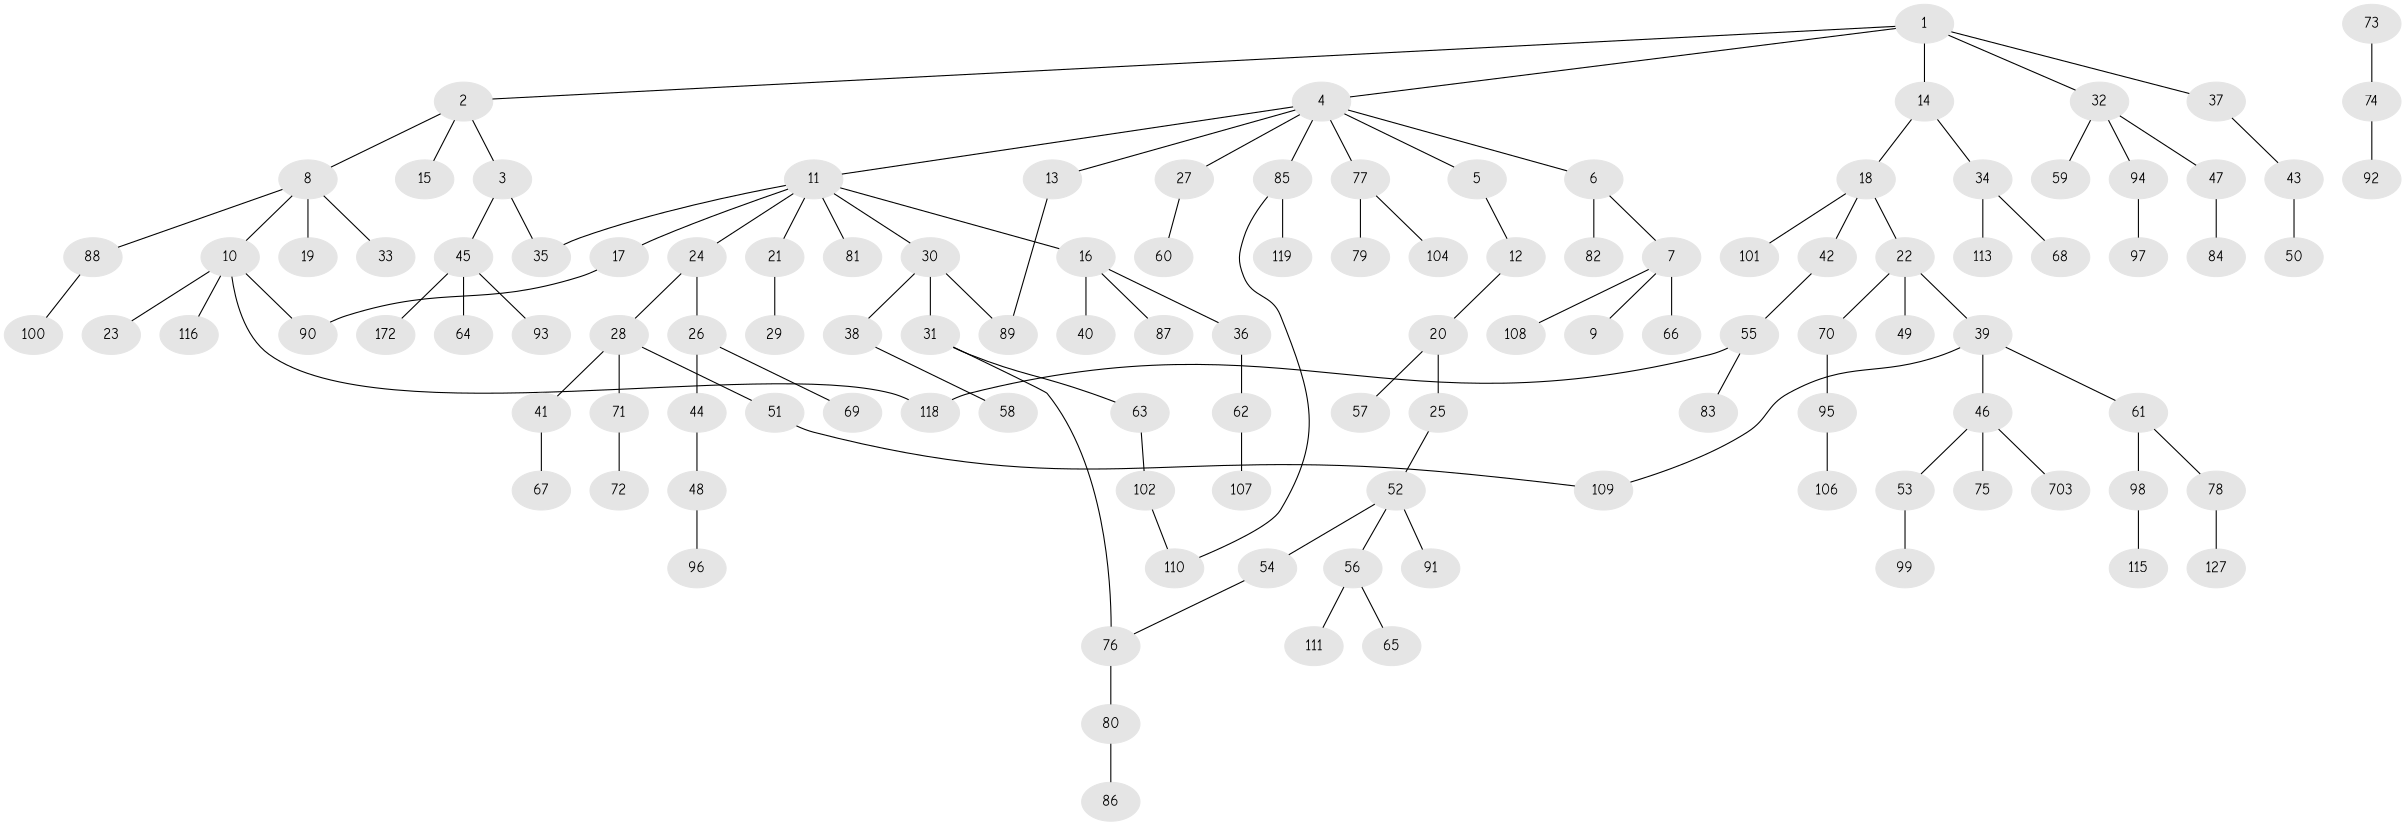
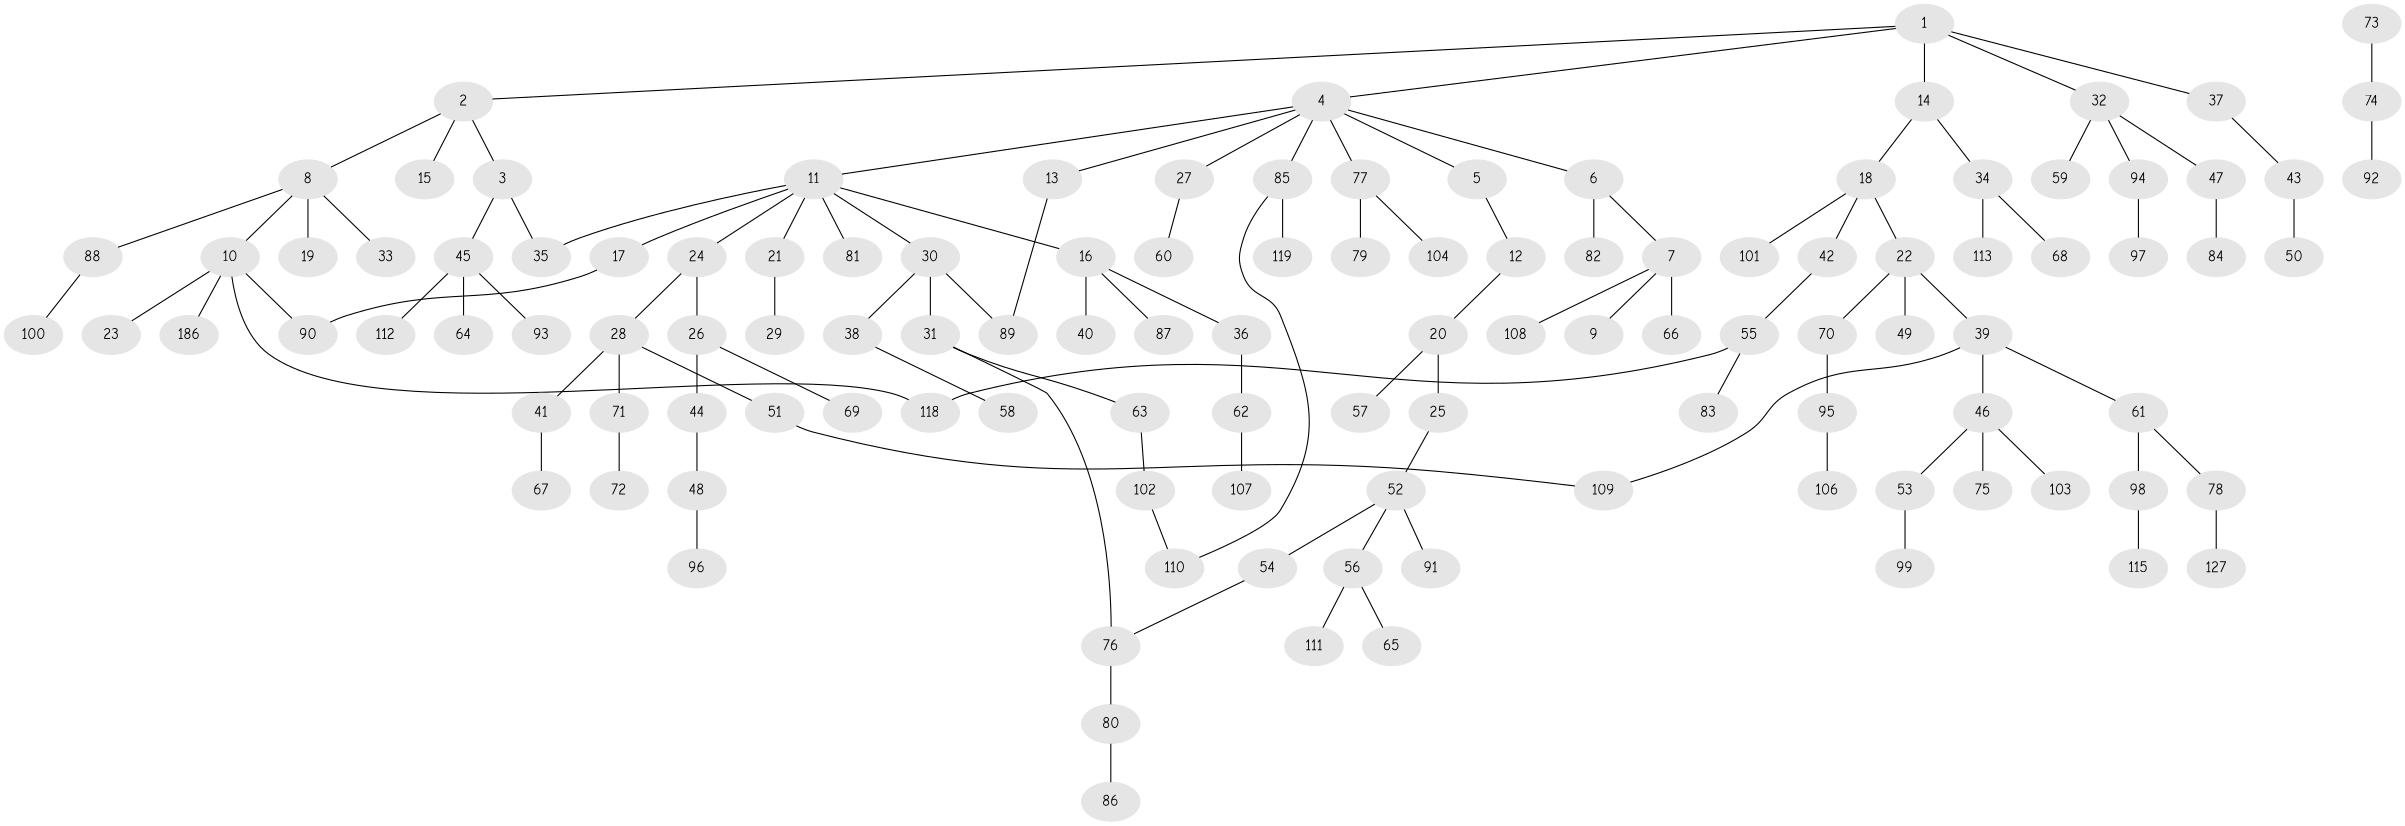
(189, 335) -> (189, 335)
(386, 335) -> (386, 335)
(2061, 491) -> (2061, 491)
